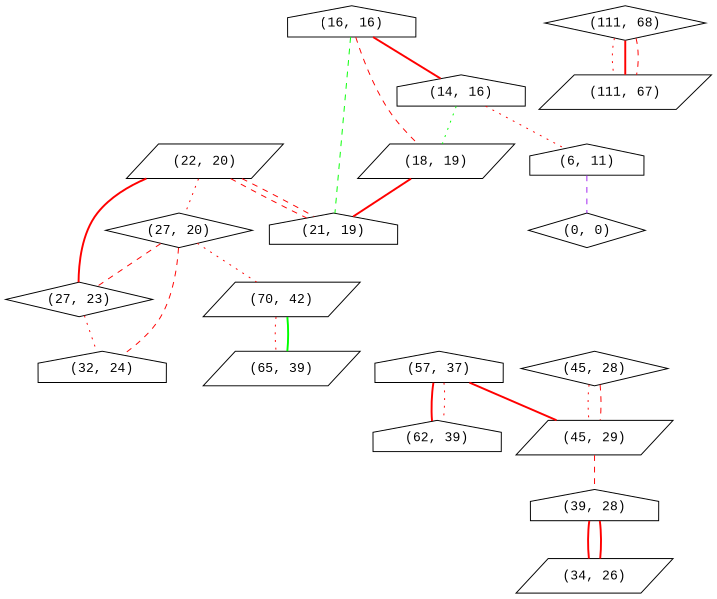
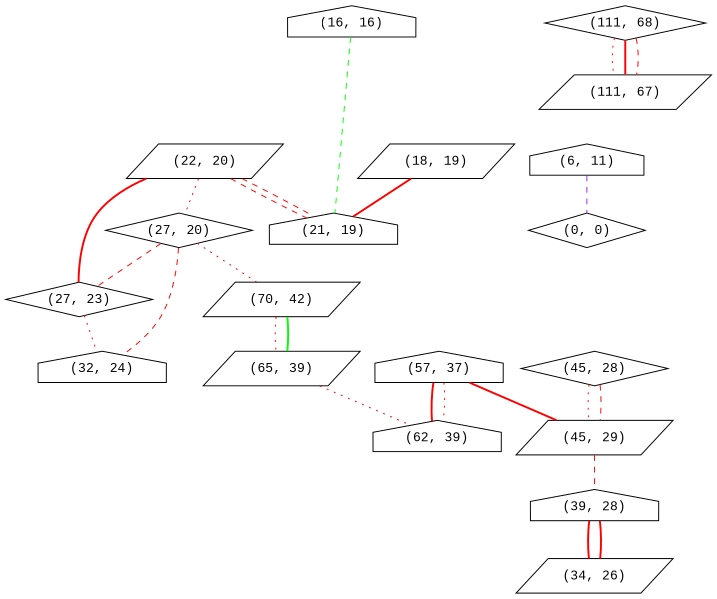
(461, 92) -> none
(380, 95) -> none
none -> (365, 406)
